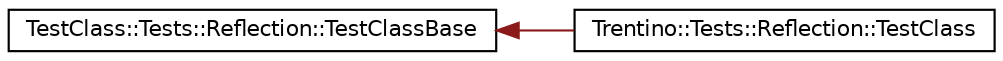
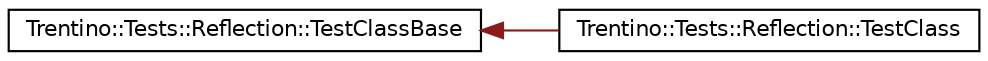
(252, 30) -> (245, 30)
